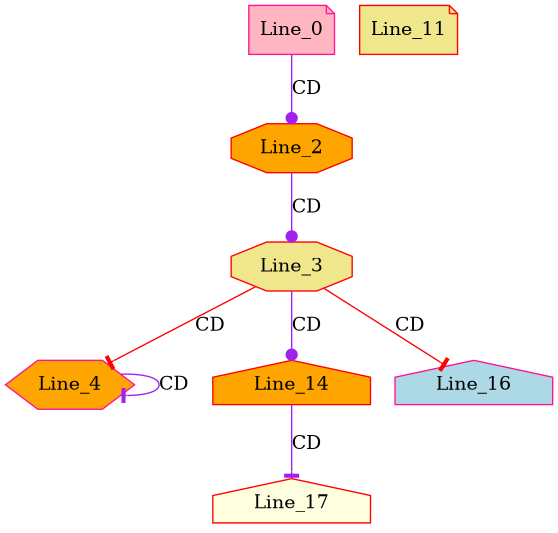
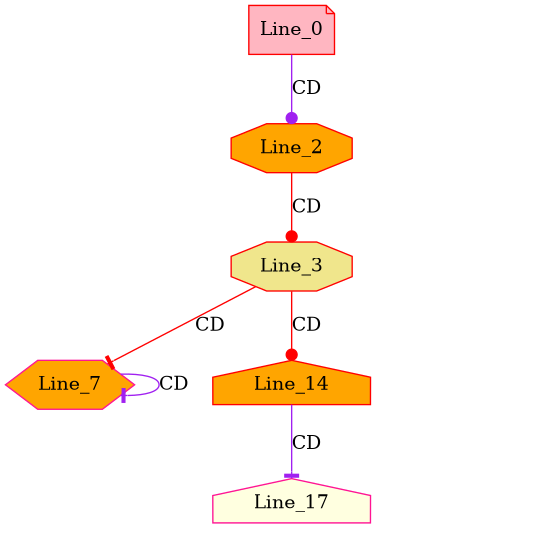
(292, 30) -> (292, 30)
(409, 30) -> none
(292, 202) -> (292, 202)
(292, 320) -> (292, 320)
(70, 385) -> (70, 385)
(474, 385) -> none
(292, 503) -> (292, 503)
